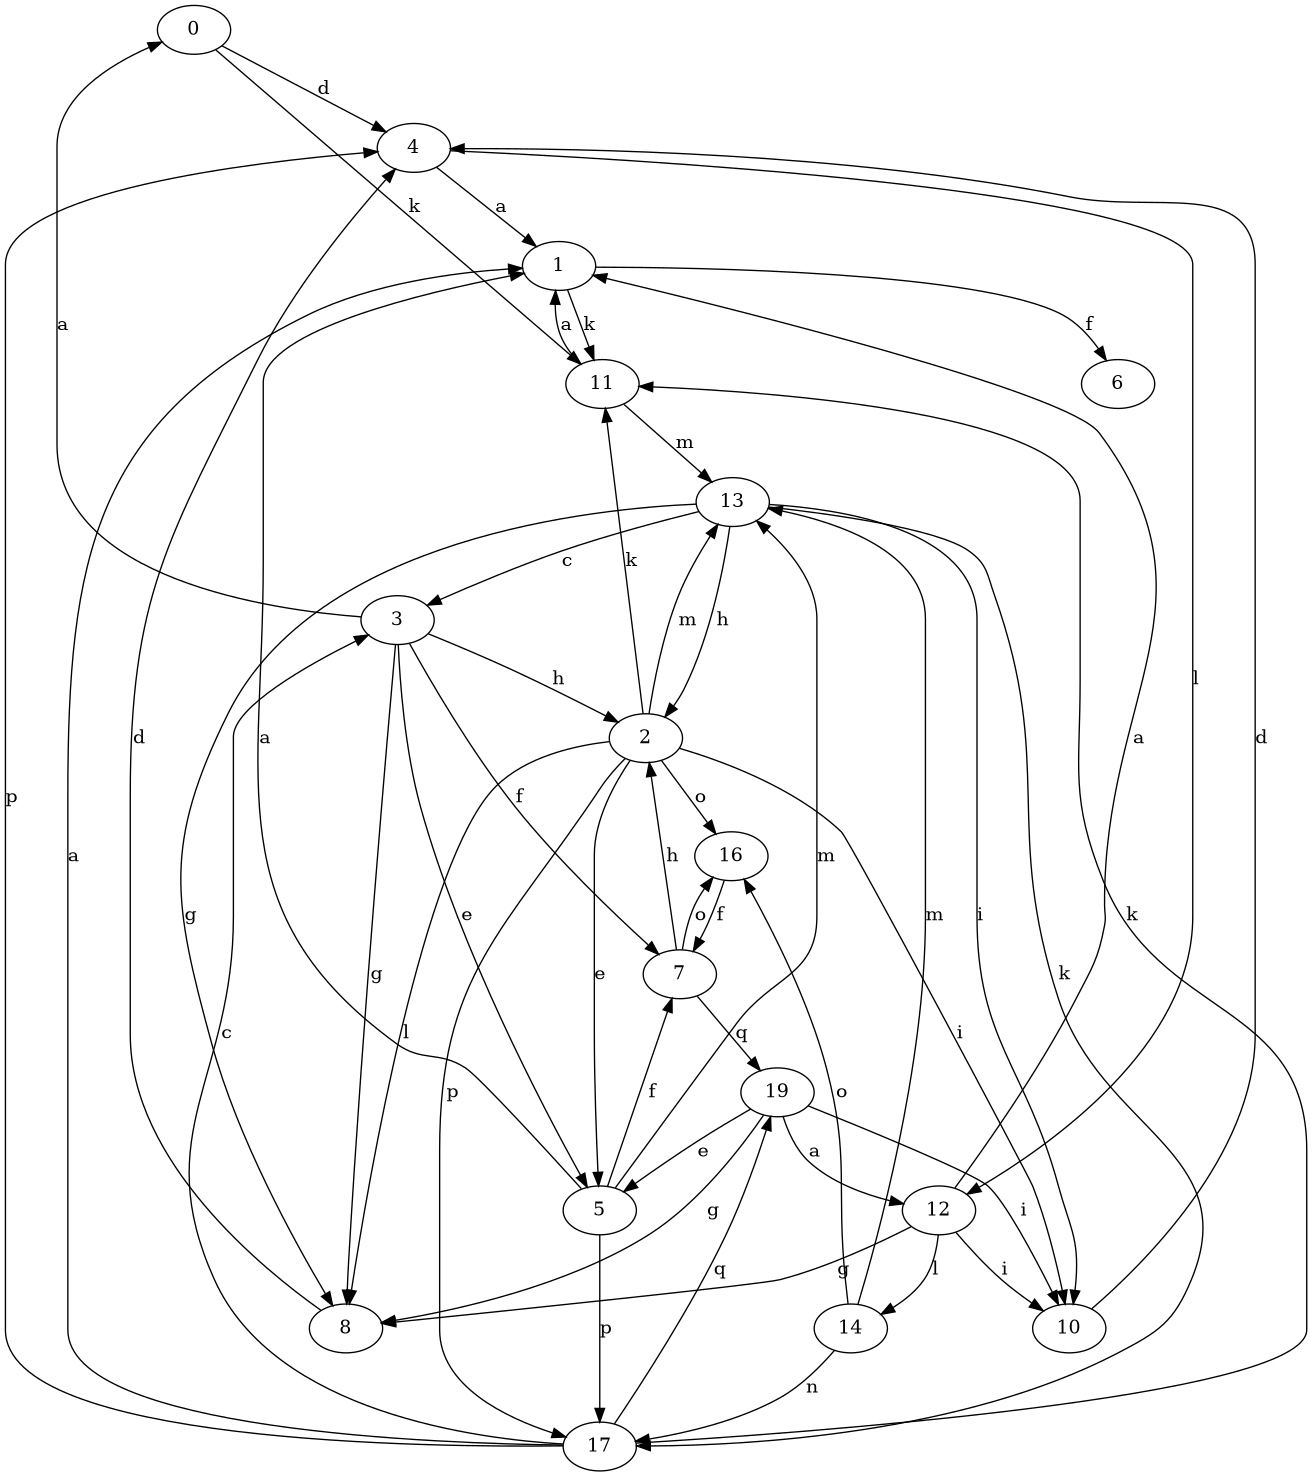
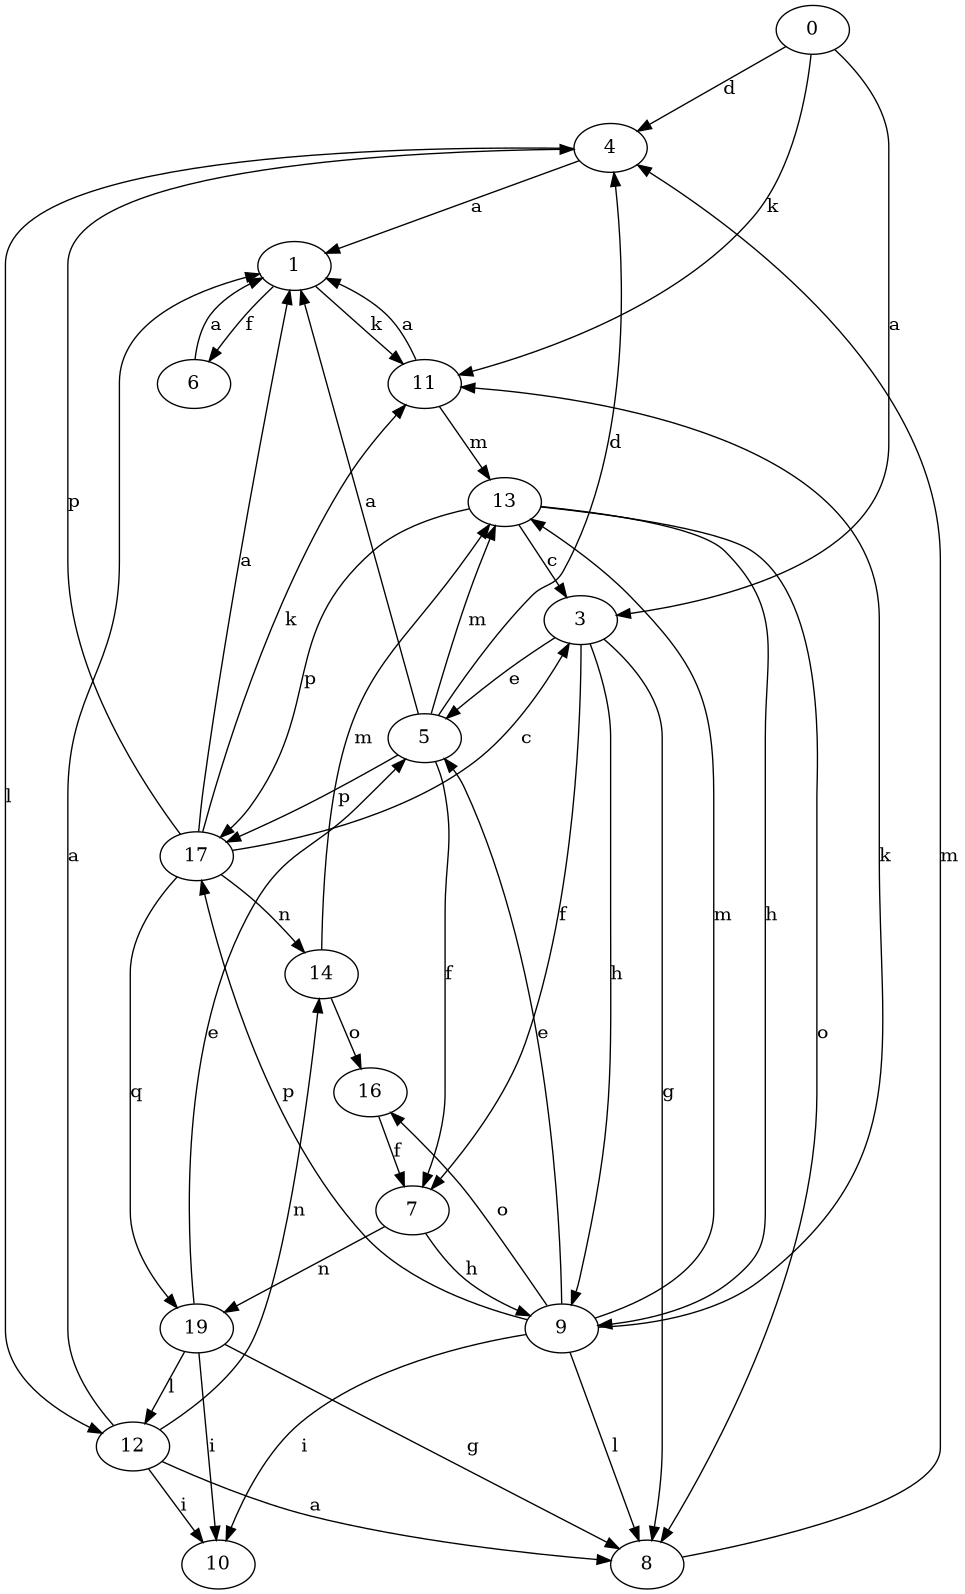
none -> (211, 314)
(1255, 399) -> (600, 477)
(57, 414) -> (889, 424)
(140, 738) -> (950, 856)
(646, 738) -> (562, 1328)
(977, 834) -> none
(191, 915) -> (823, 1033)
(690, 918) -> none
(1065, 974) -> (311, 679)
(742, 1033) -> (324, 1269)
(815, 1151) -> (172, 1387)
(844, 1269) -> (315, 1506)
(936, 1269) -> (300, 1210)
(751, 1412) -> (262, 908)
